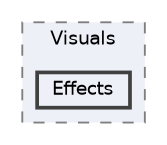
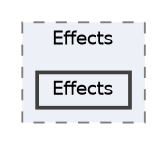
(84, 40) -> (84, 40)
